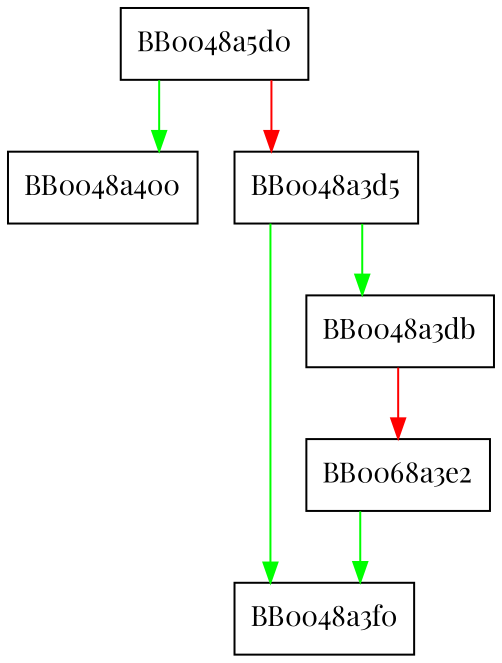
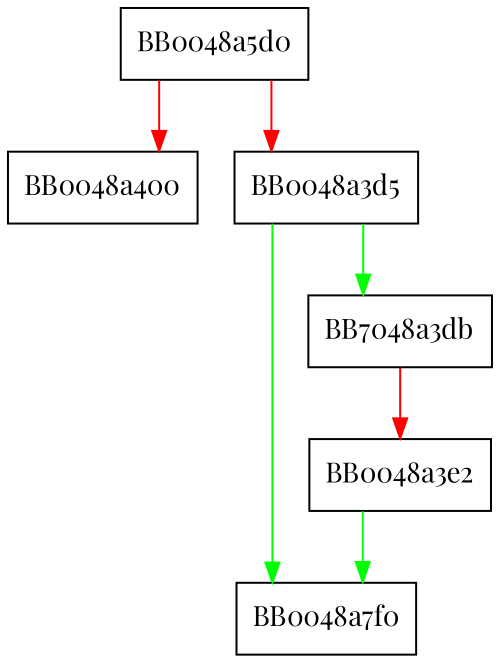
(159, 106) -> (159, 106)
(400, 331) -> (400, 331)
(398, 475) -> (400, 475)
(324, 619) -> (326, 619)
